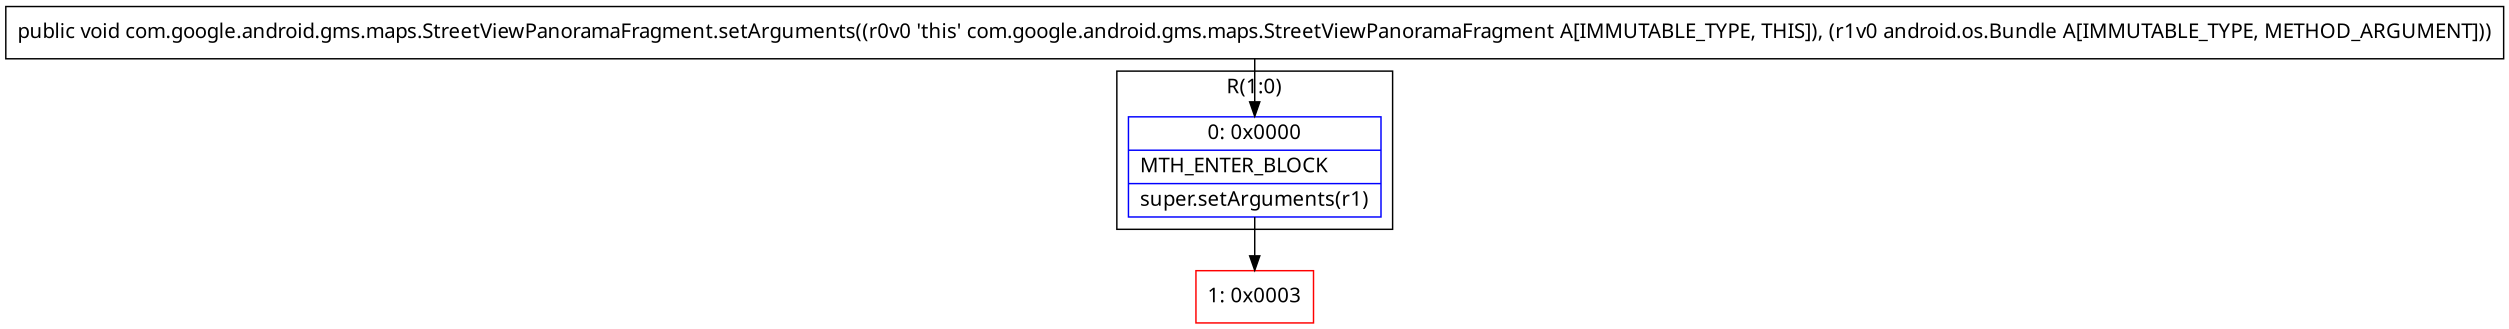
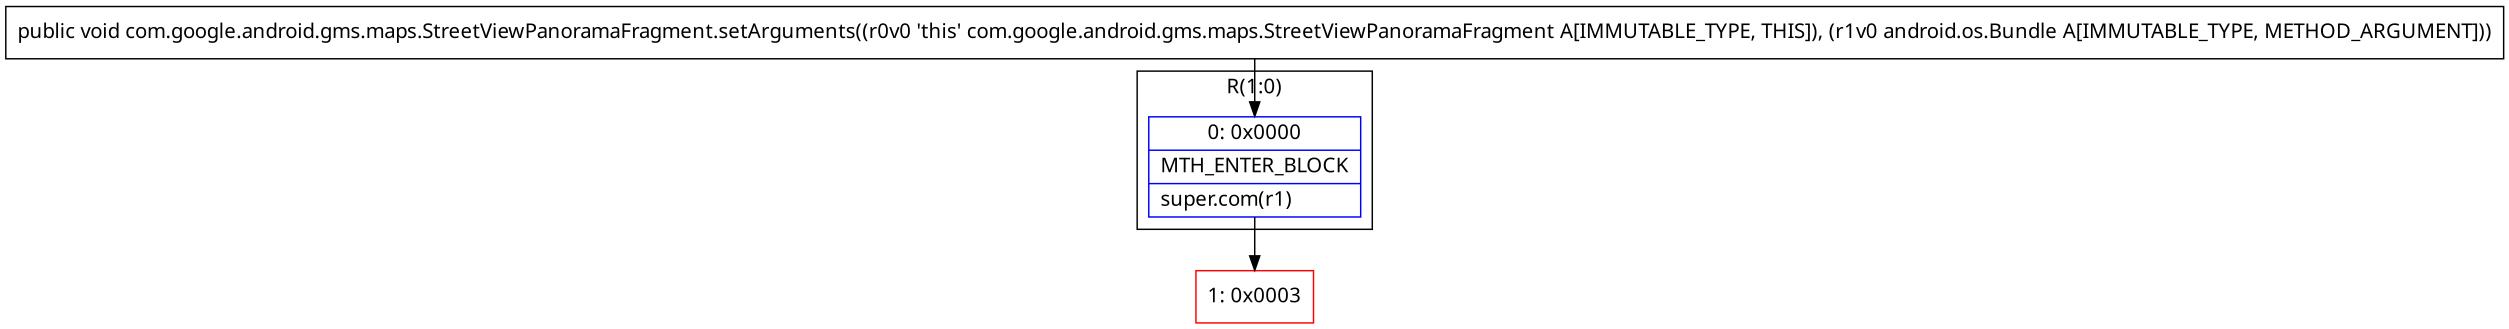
(1255, 200) -> (1226, 200)
